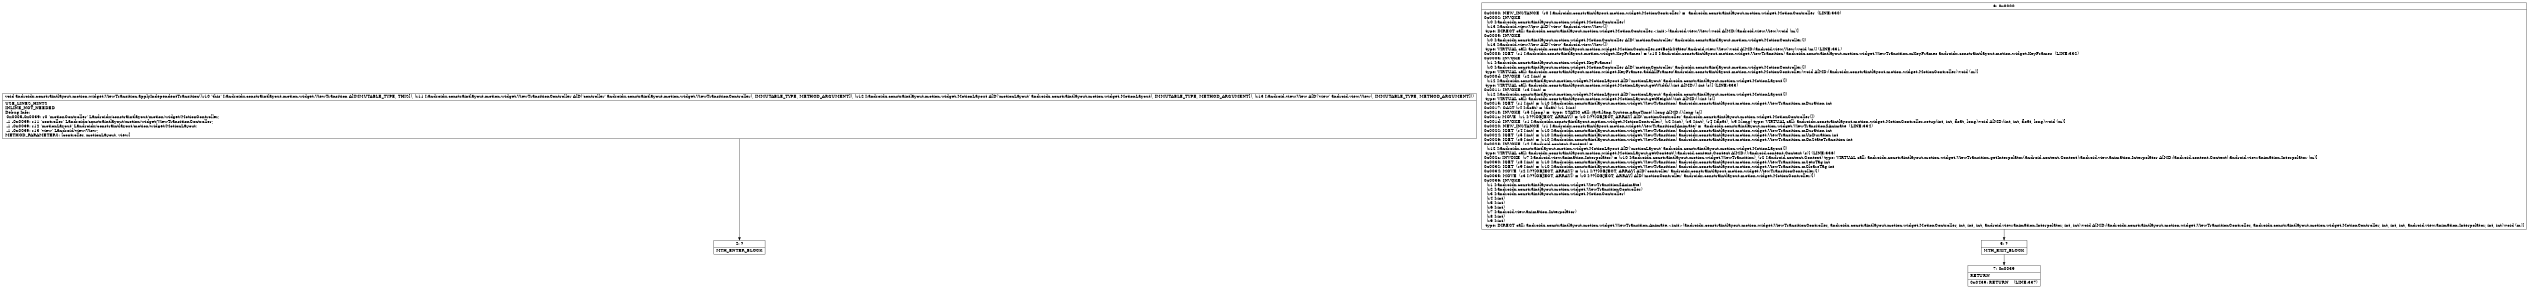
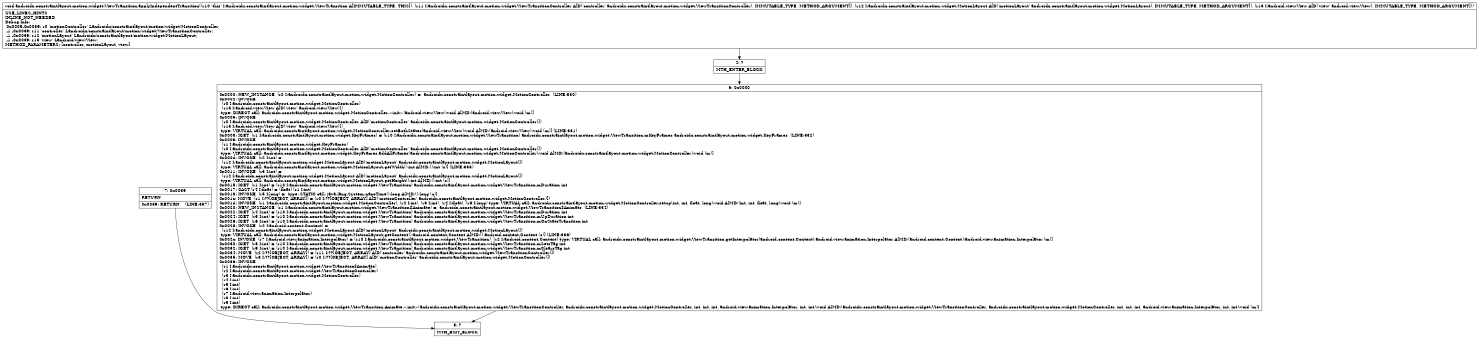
none -> (739, 77)
(2004, 258) -> (266, 321)
(2004, 283) -> (175, 204)
